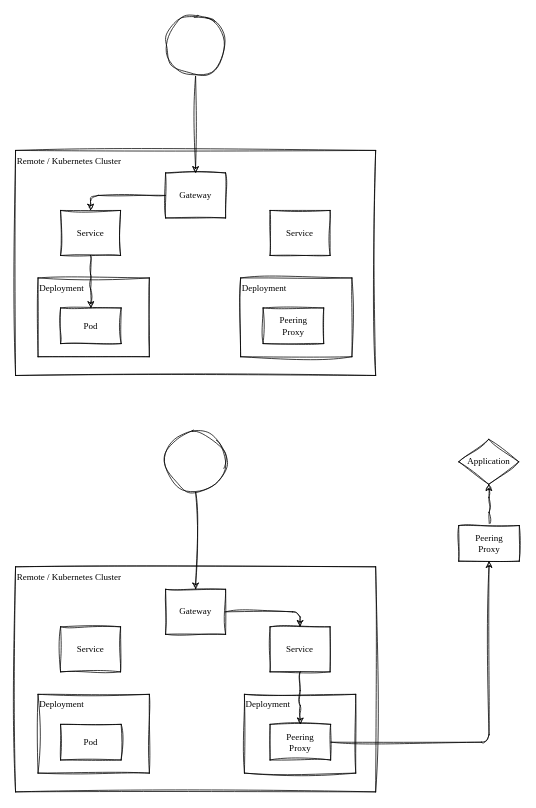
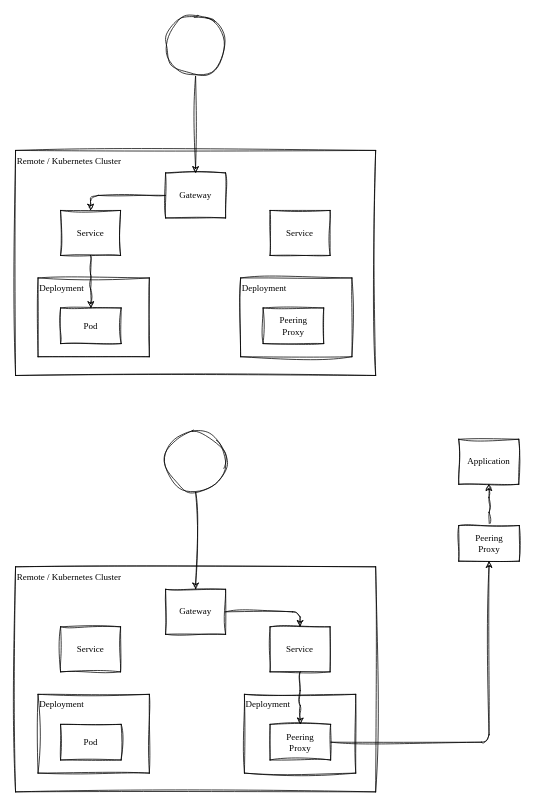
(488, 462) -> (488, 462)
